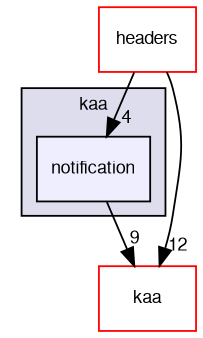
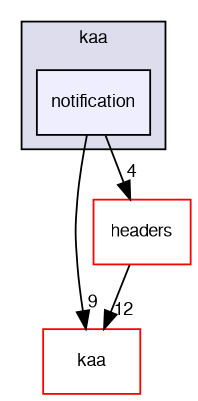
(123, 100) -> (115, 160)
